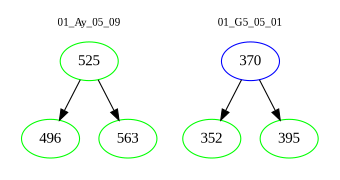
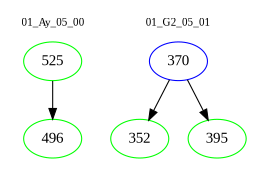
(89, 23) -> (53, 23)
(250, 23) -> (178, 23)
(128, 139) -> none
